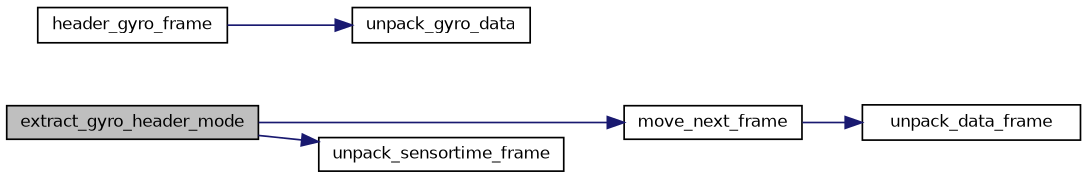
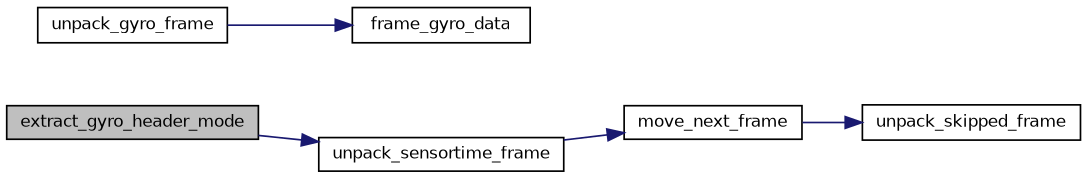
(133, 25) -> (133, 25)
(441, 25) -> (441, 25)
(433, 122) -> (585, 137)
(971, 122) -> (971, 122)
